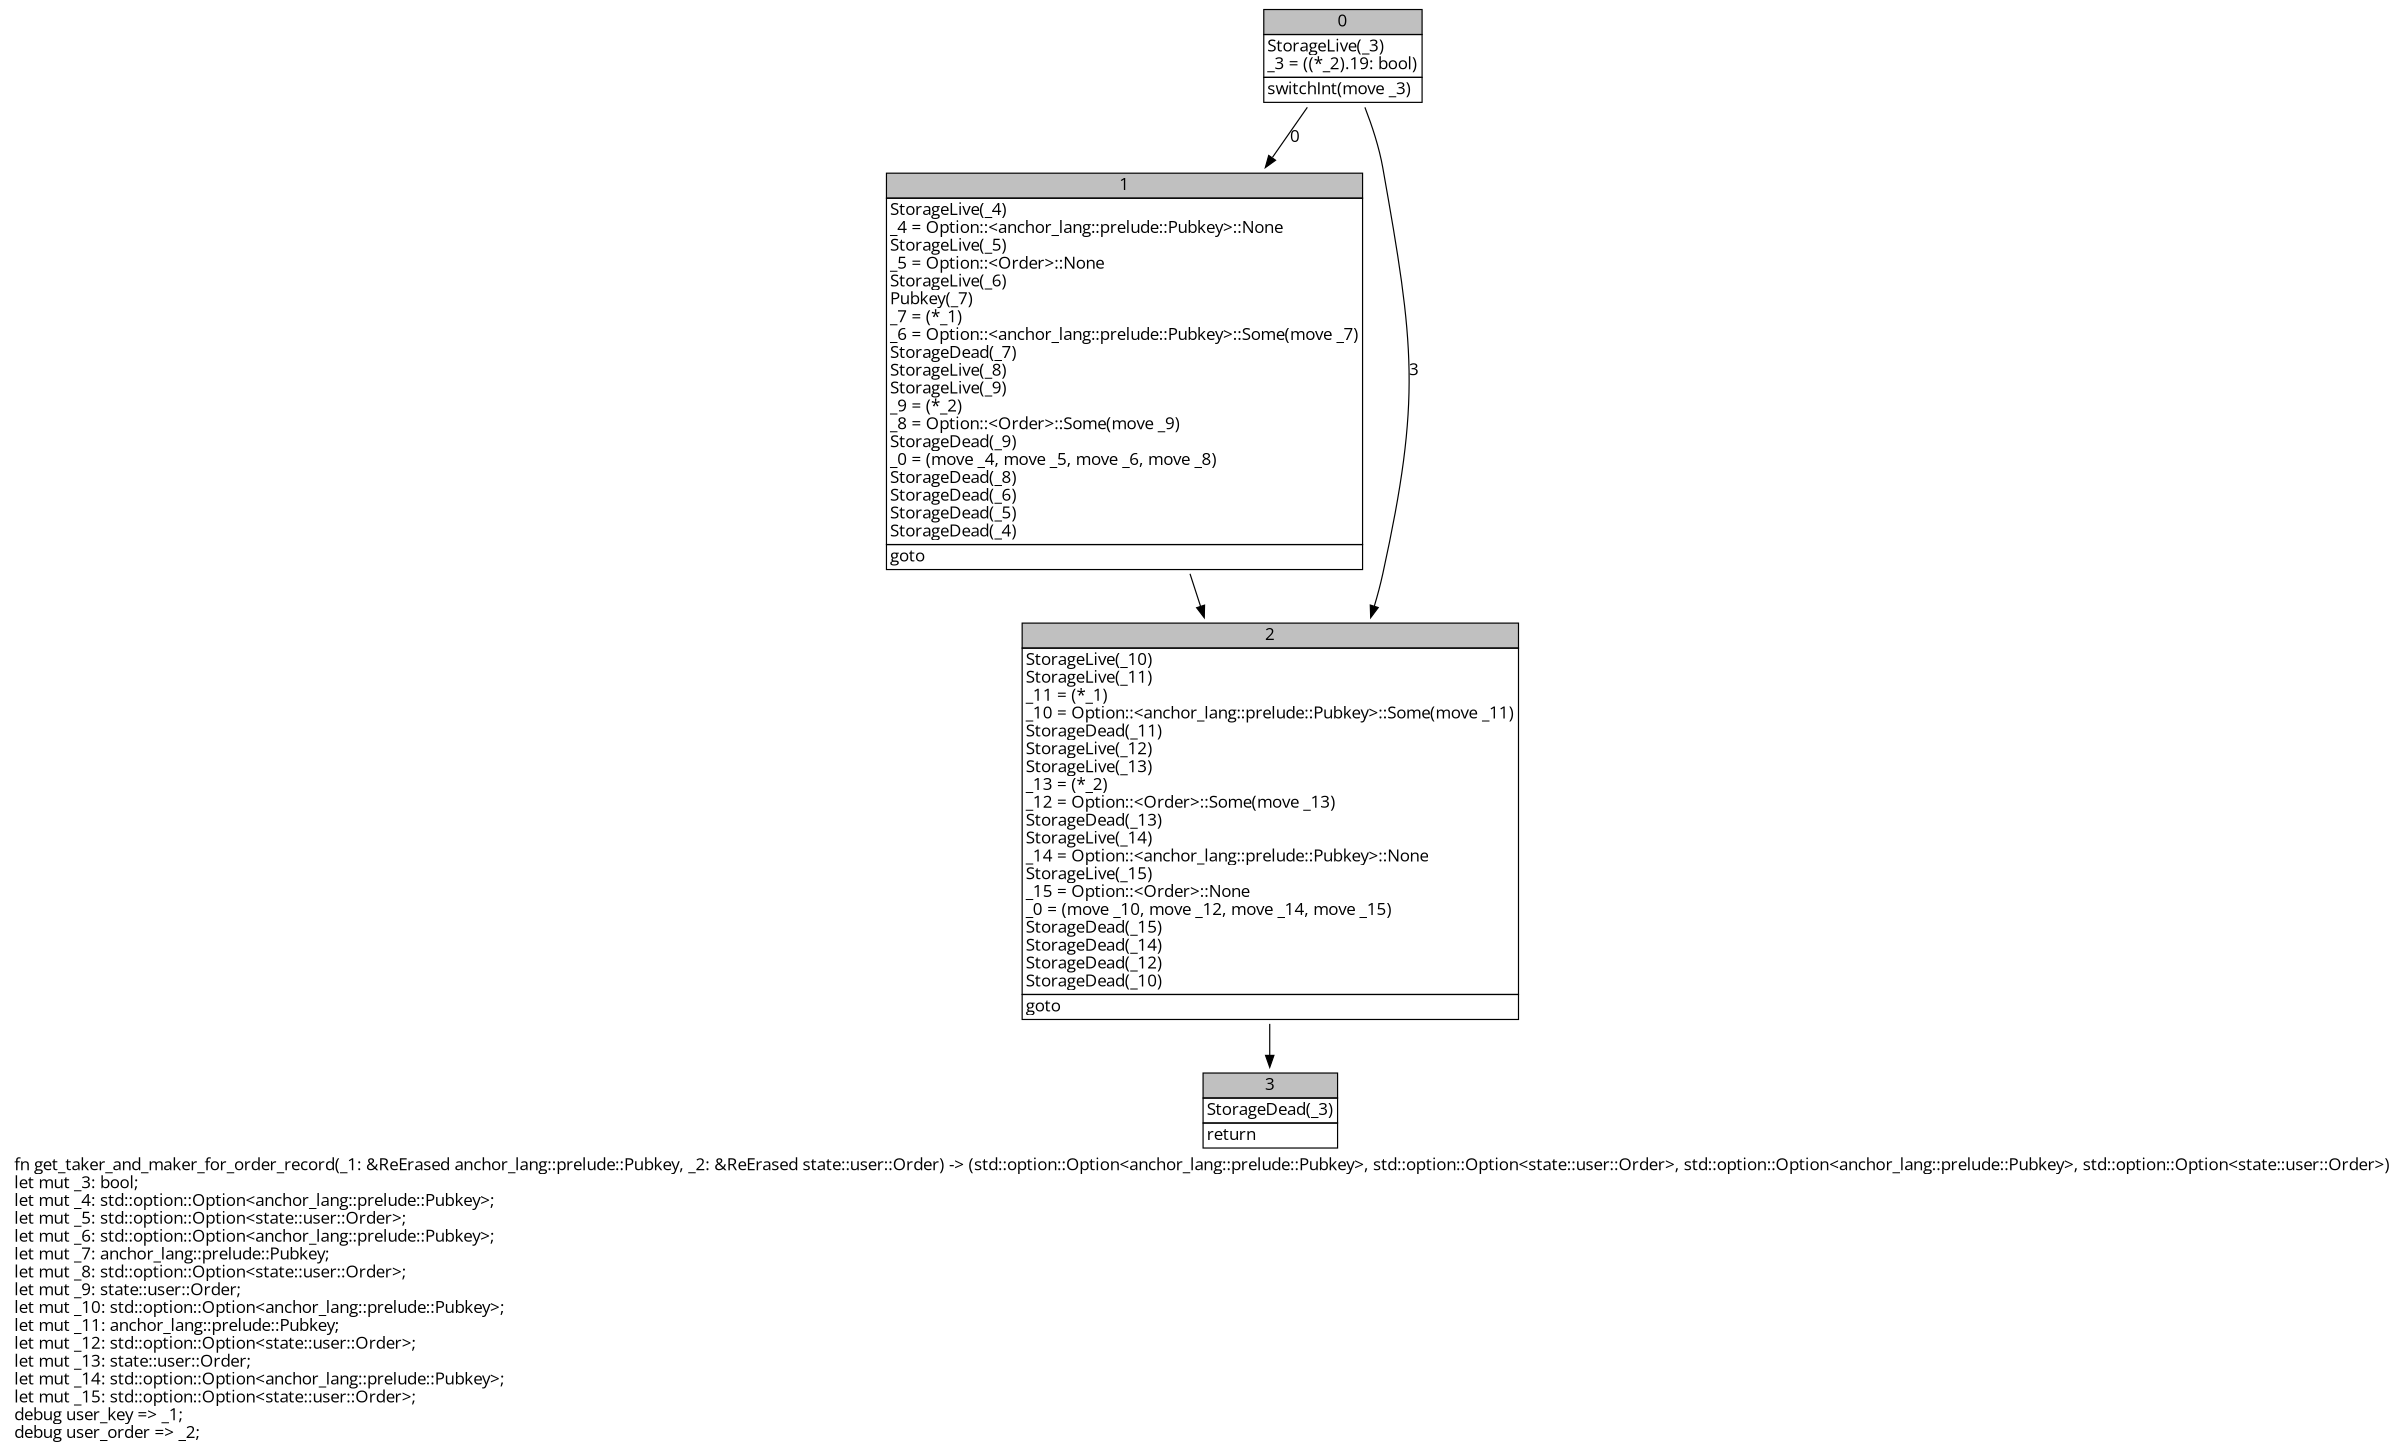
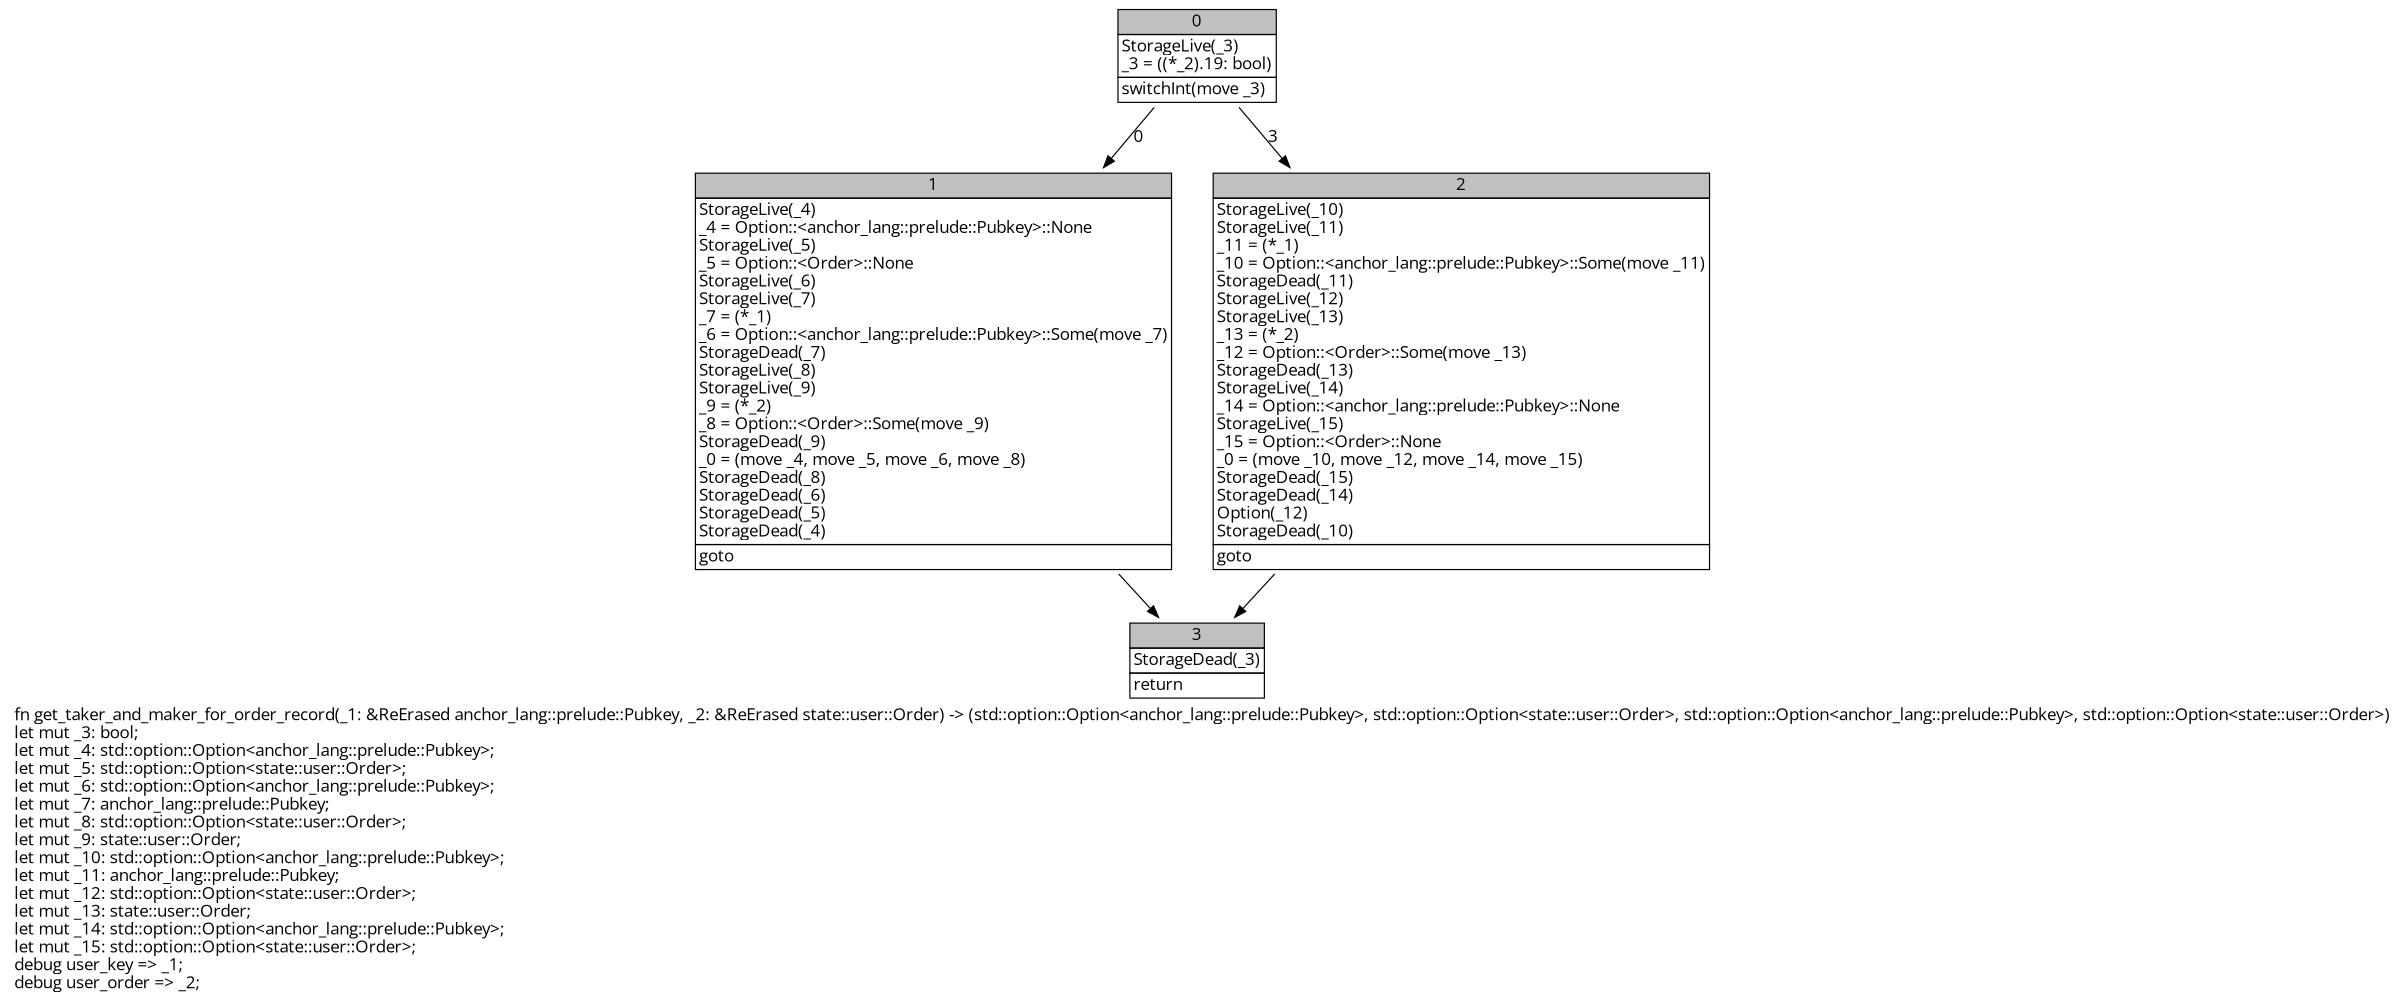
(932, 299) -> (758, 299)
(1195, 590) -> (1135, 591)
(1094, 964) -> (1263, 514)
